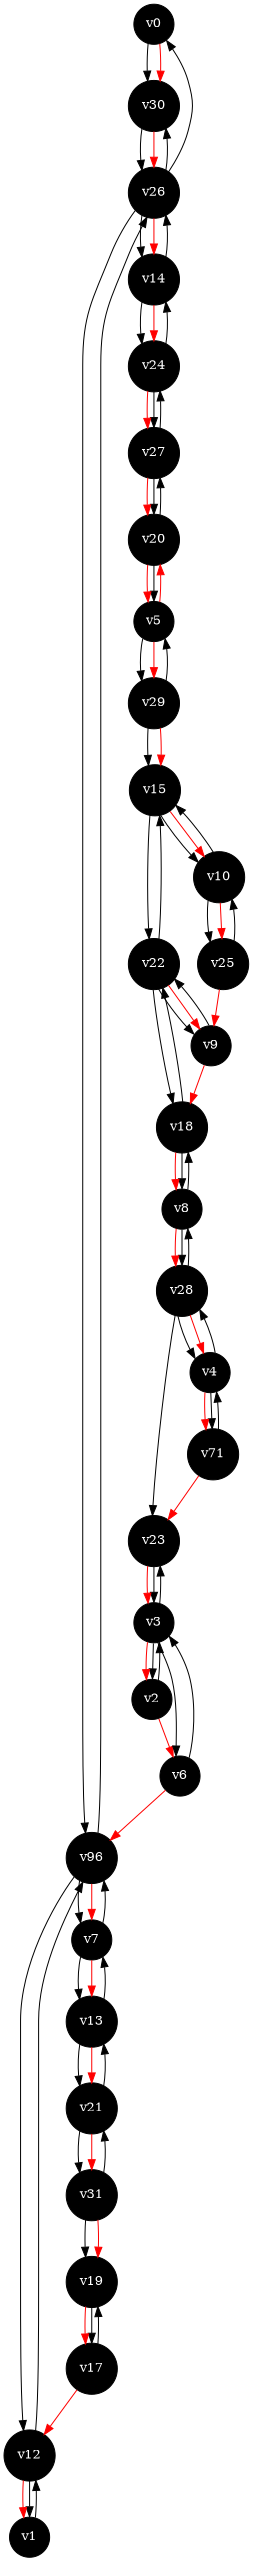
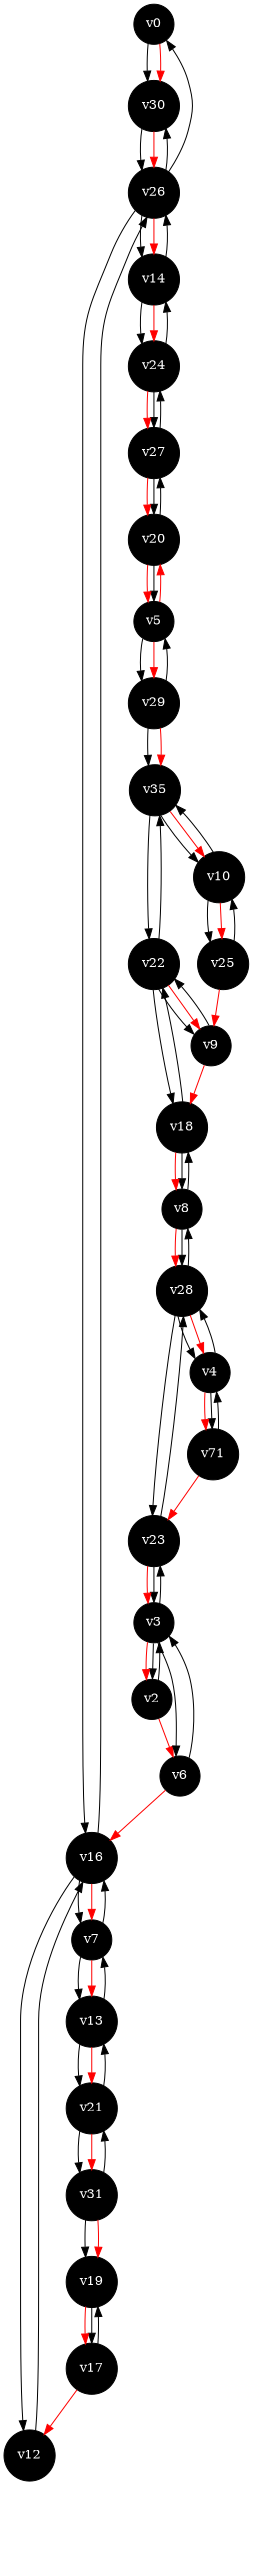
(155, 790) -> (155, 790)
none -> (174, 1422)
(92, 1858) -> (92, 1858)
(30, 2537) -> none
